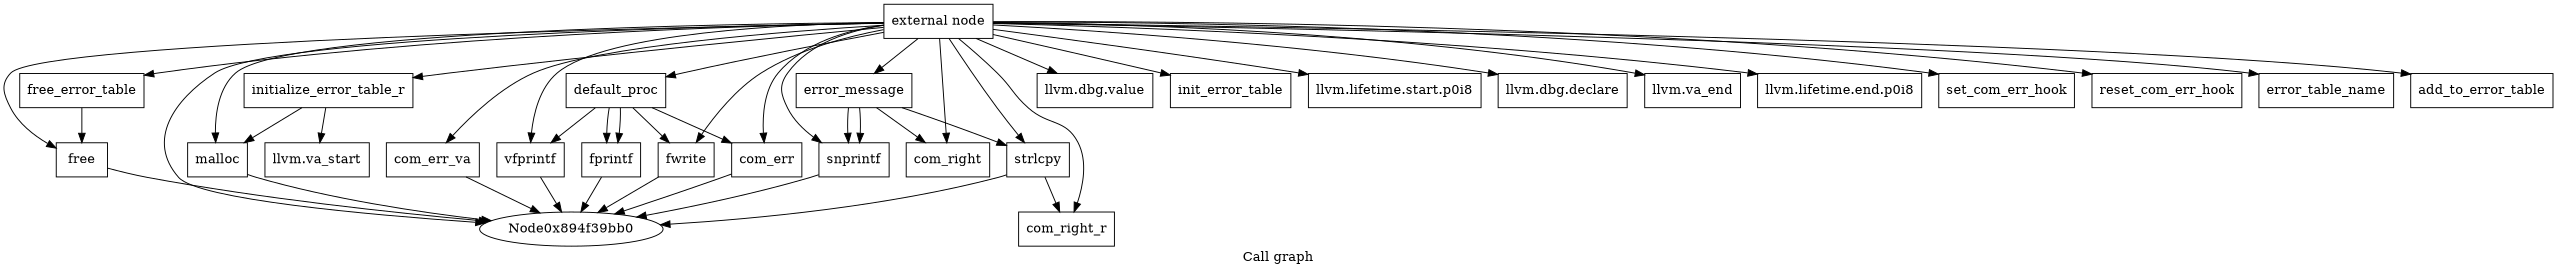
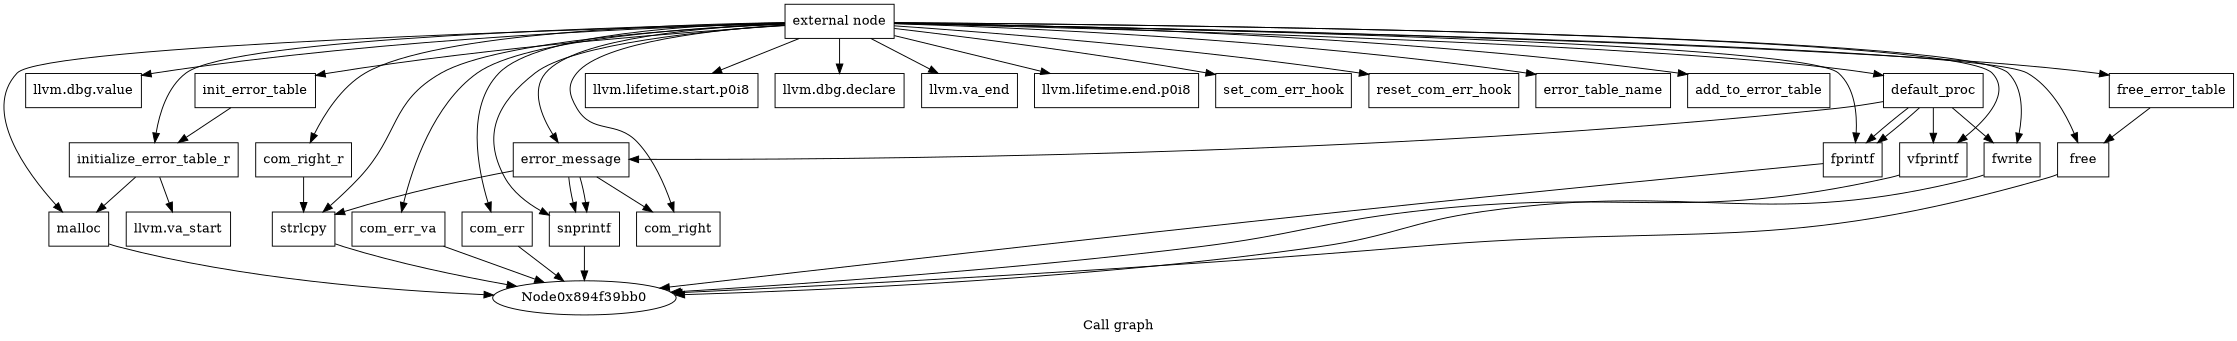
(202, 82) -> (1400, 37)
none -> (209, 122)
(687, 123) -> (1262, 148)
(1050, 190) -> (304, 190)
